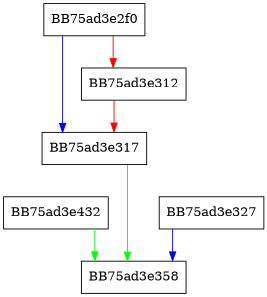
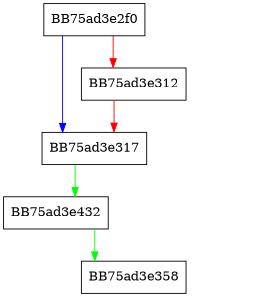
(127, 208) -> (75, 176)
(212, 213) -> none
